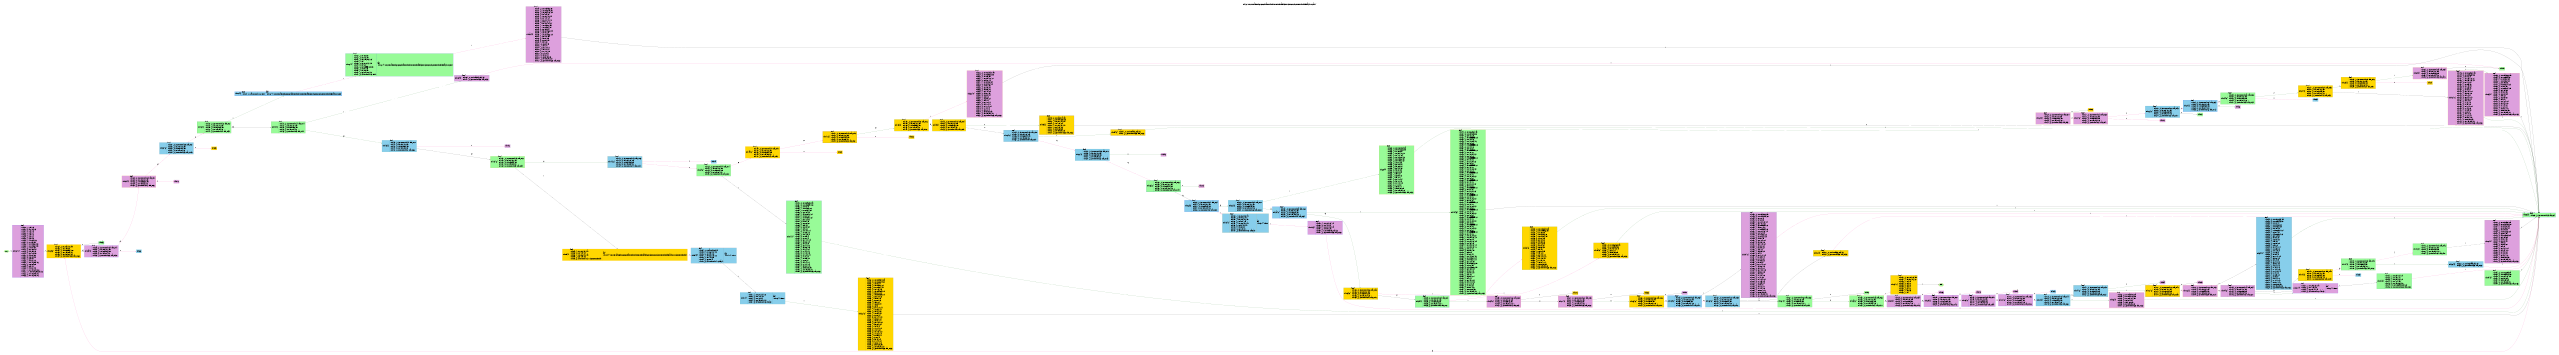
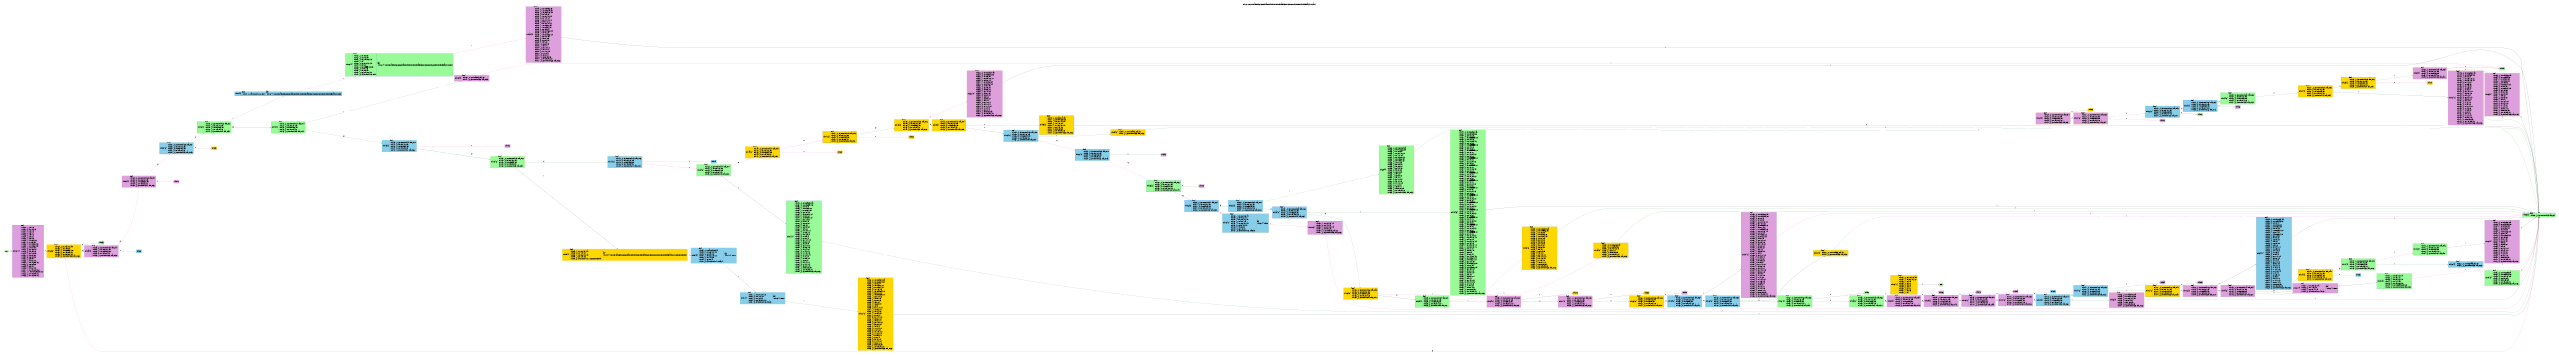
(2315, 100) -> none
